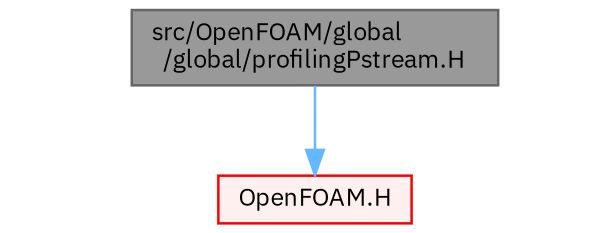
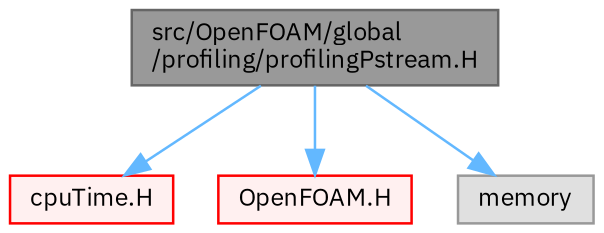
(315, 48) -> (315, 48)
none -> (92, 200)
none -> (526, 200)
